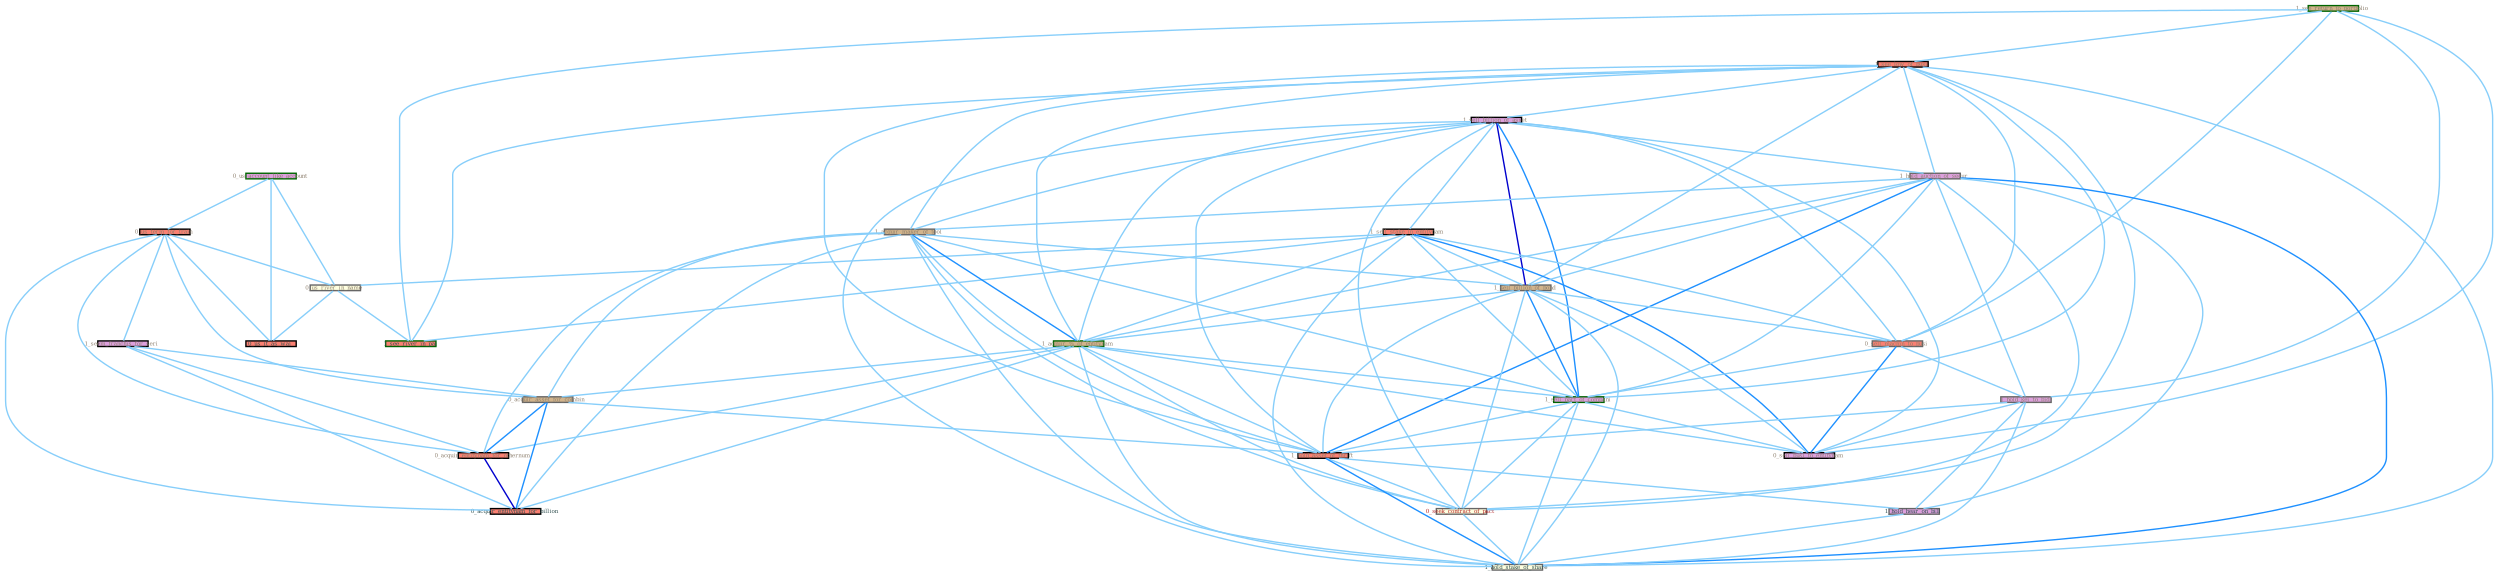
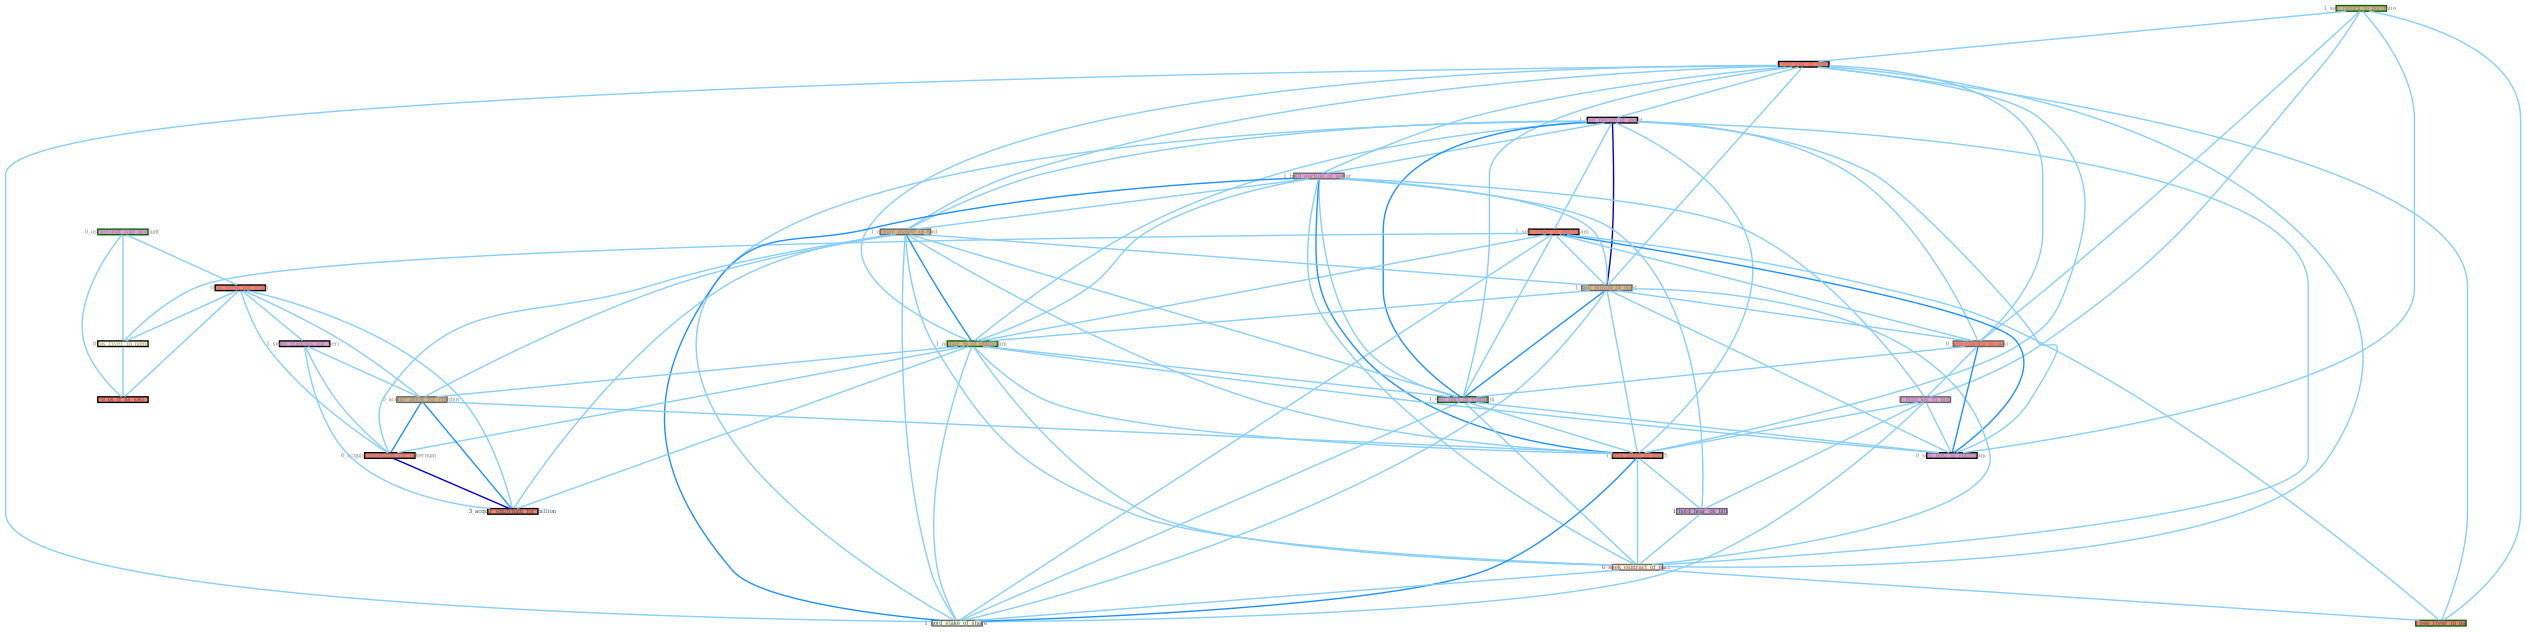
(335, 288) -> (123, 344)
(373, 316) -> (2039, 595)
(271, 344) -> (123, 400)
(516, 511) -> (513, 511)
(1716, 539) -> (1670, 539)
